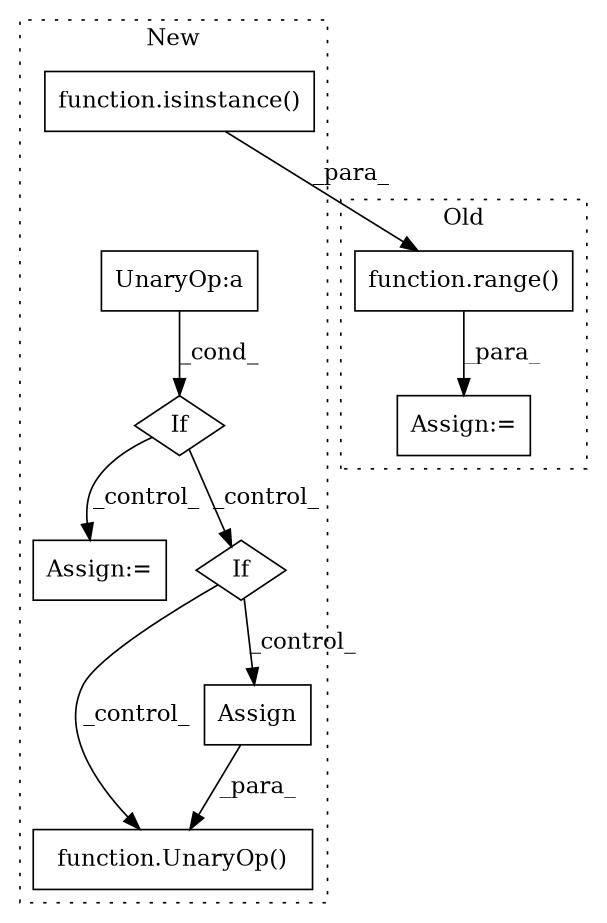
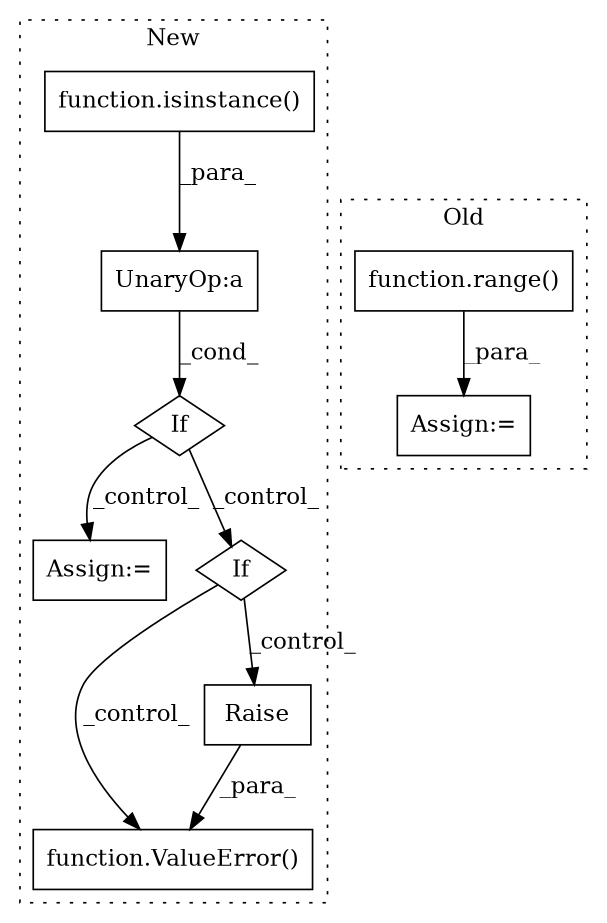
(314, 187) -> (180, 183)
(258, 715) -> (258, 715)
(173, 860) -> (173, 860)
